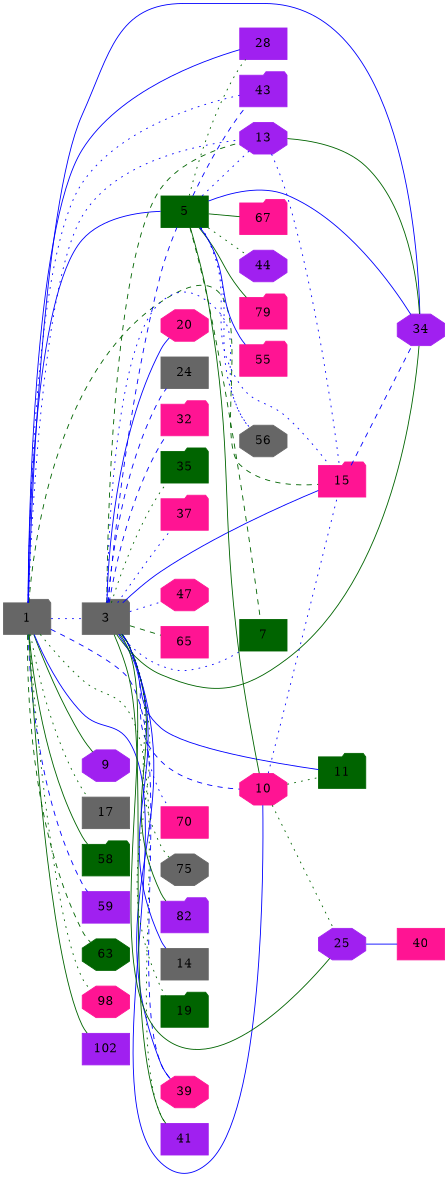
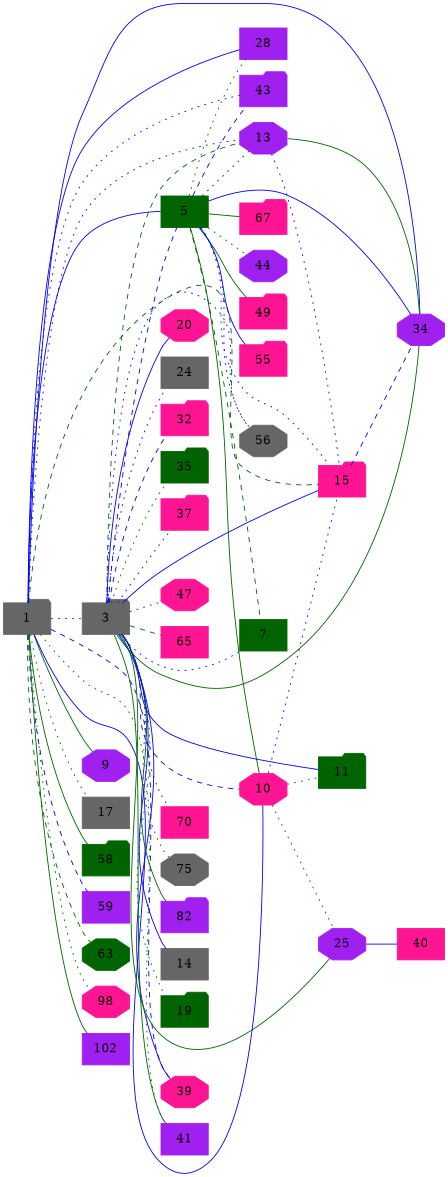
(263, 313) -> (263, 313)
(127, 487) -> (127, 487)
